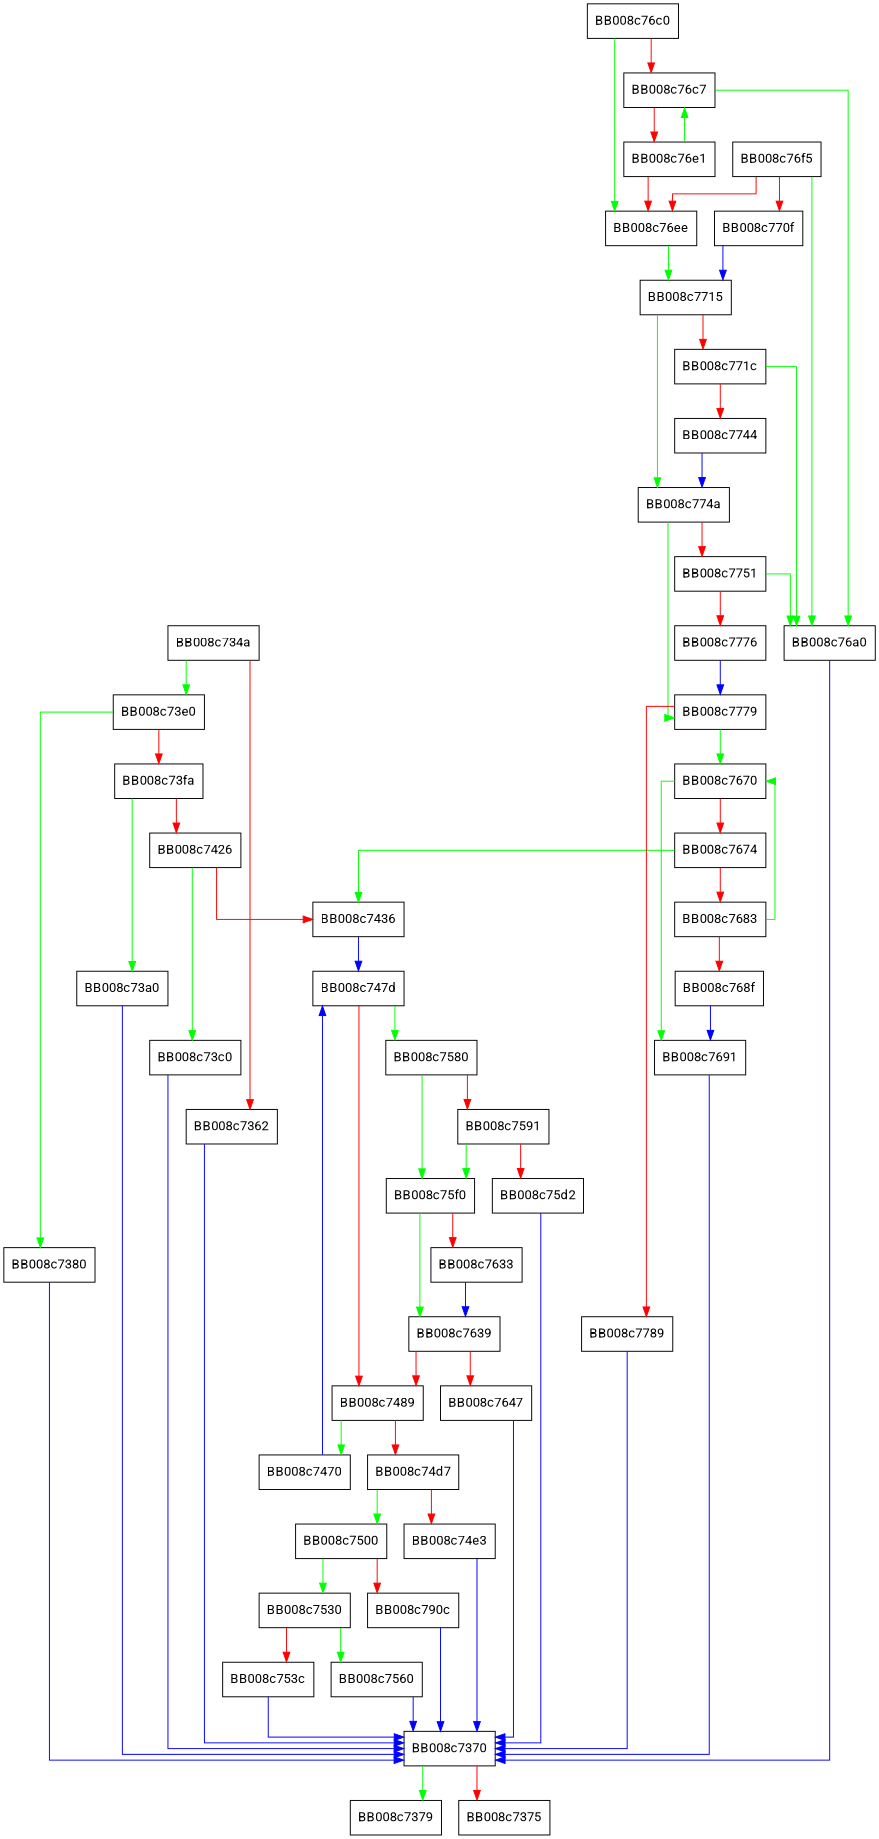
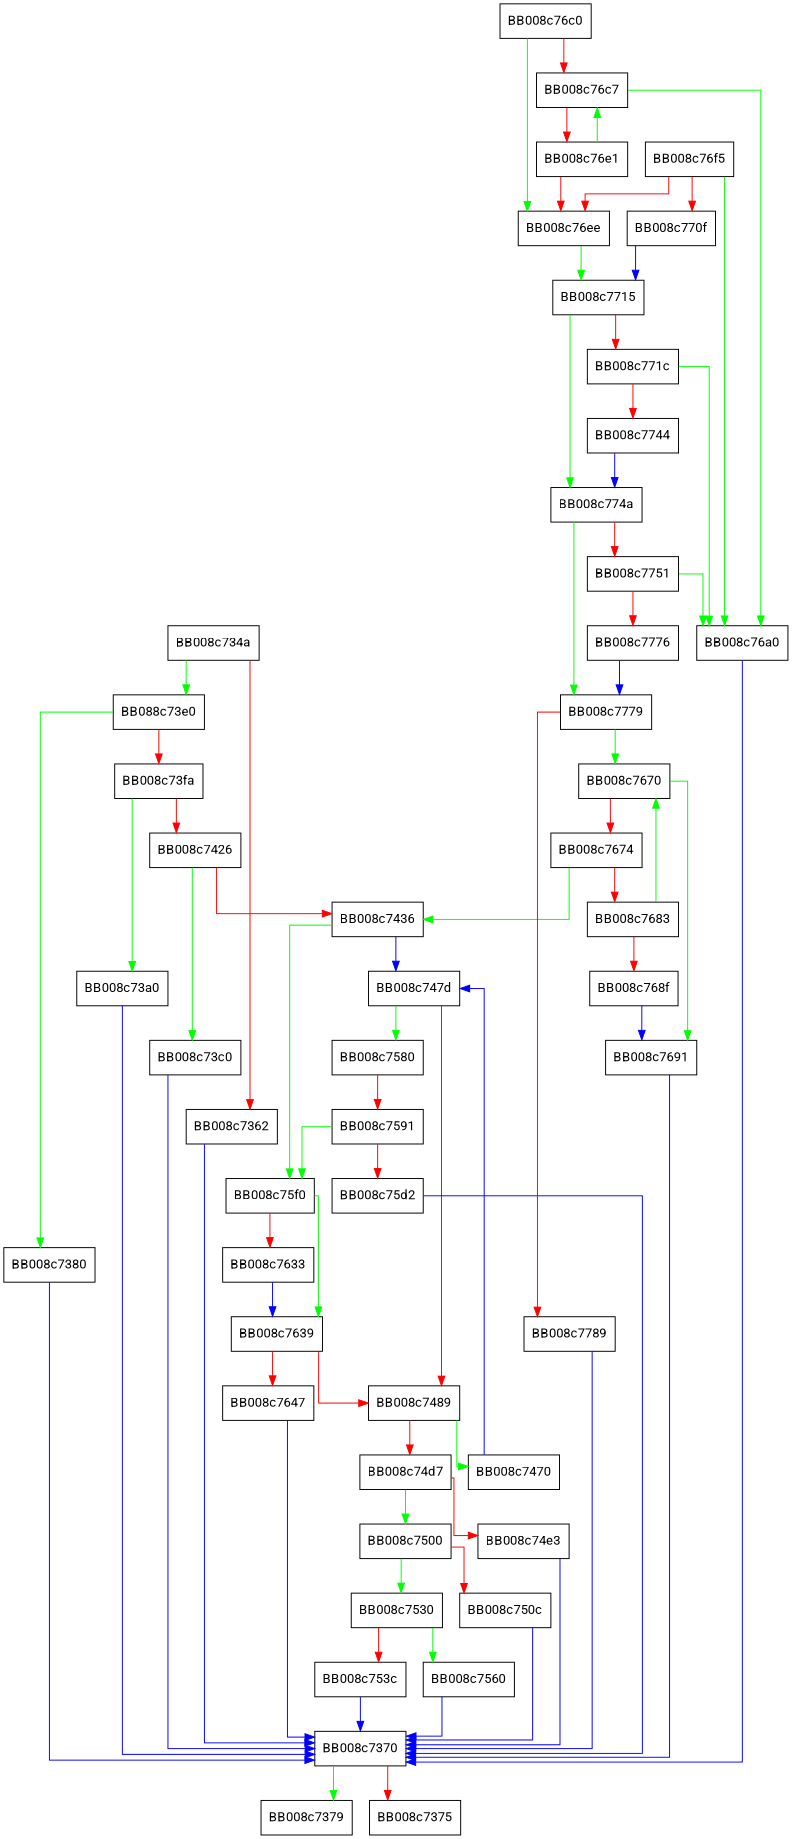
(159, 712) -> (159, 712)
(422, 1122) -> (290, 1026)
(413, 1610) -> (505, 1610)
